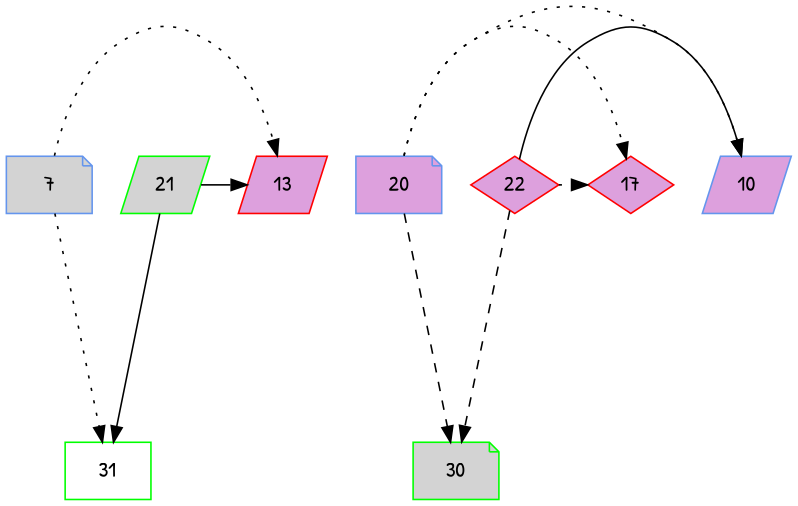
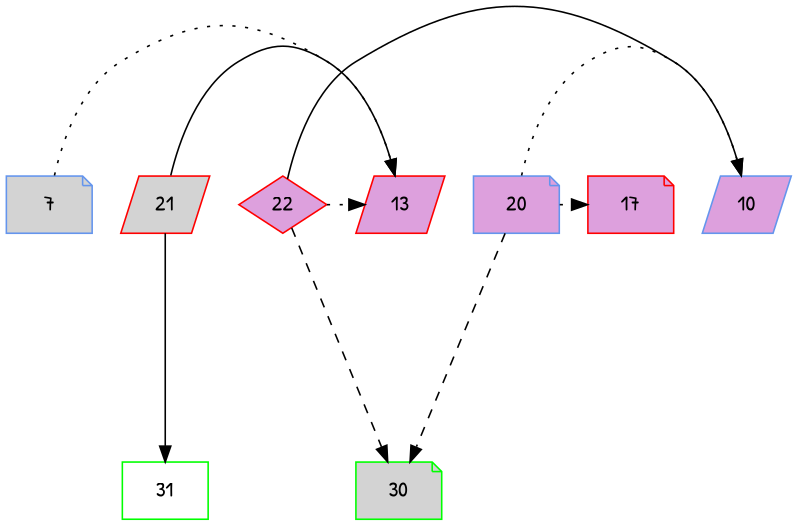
(165, 185) -> (165, 205)
(565, 185) -> (338, 205)
(631, 185) -> (631, 205)
(77, 320) -> none
